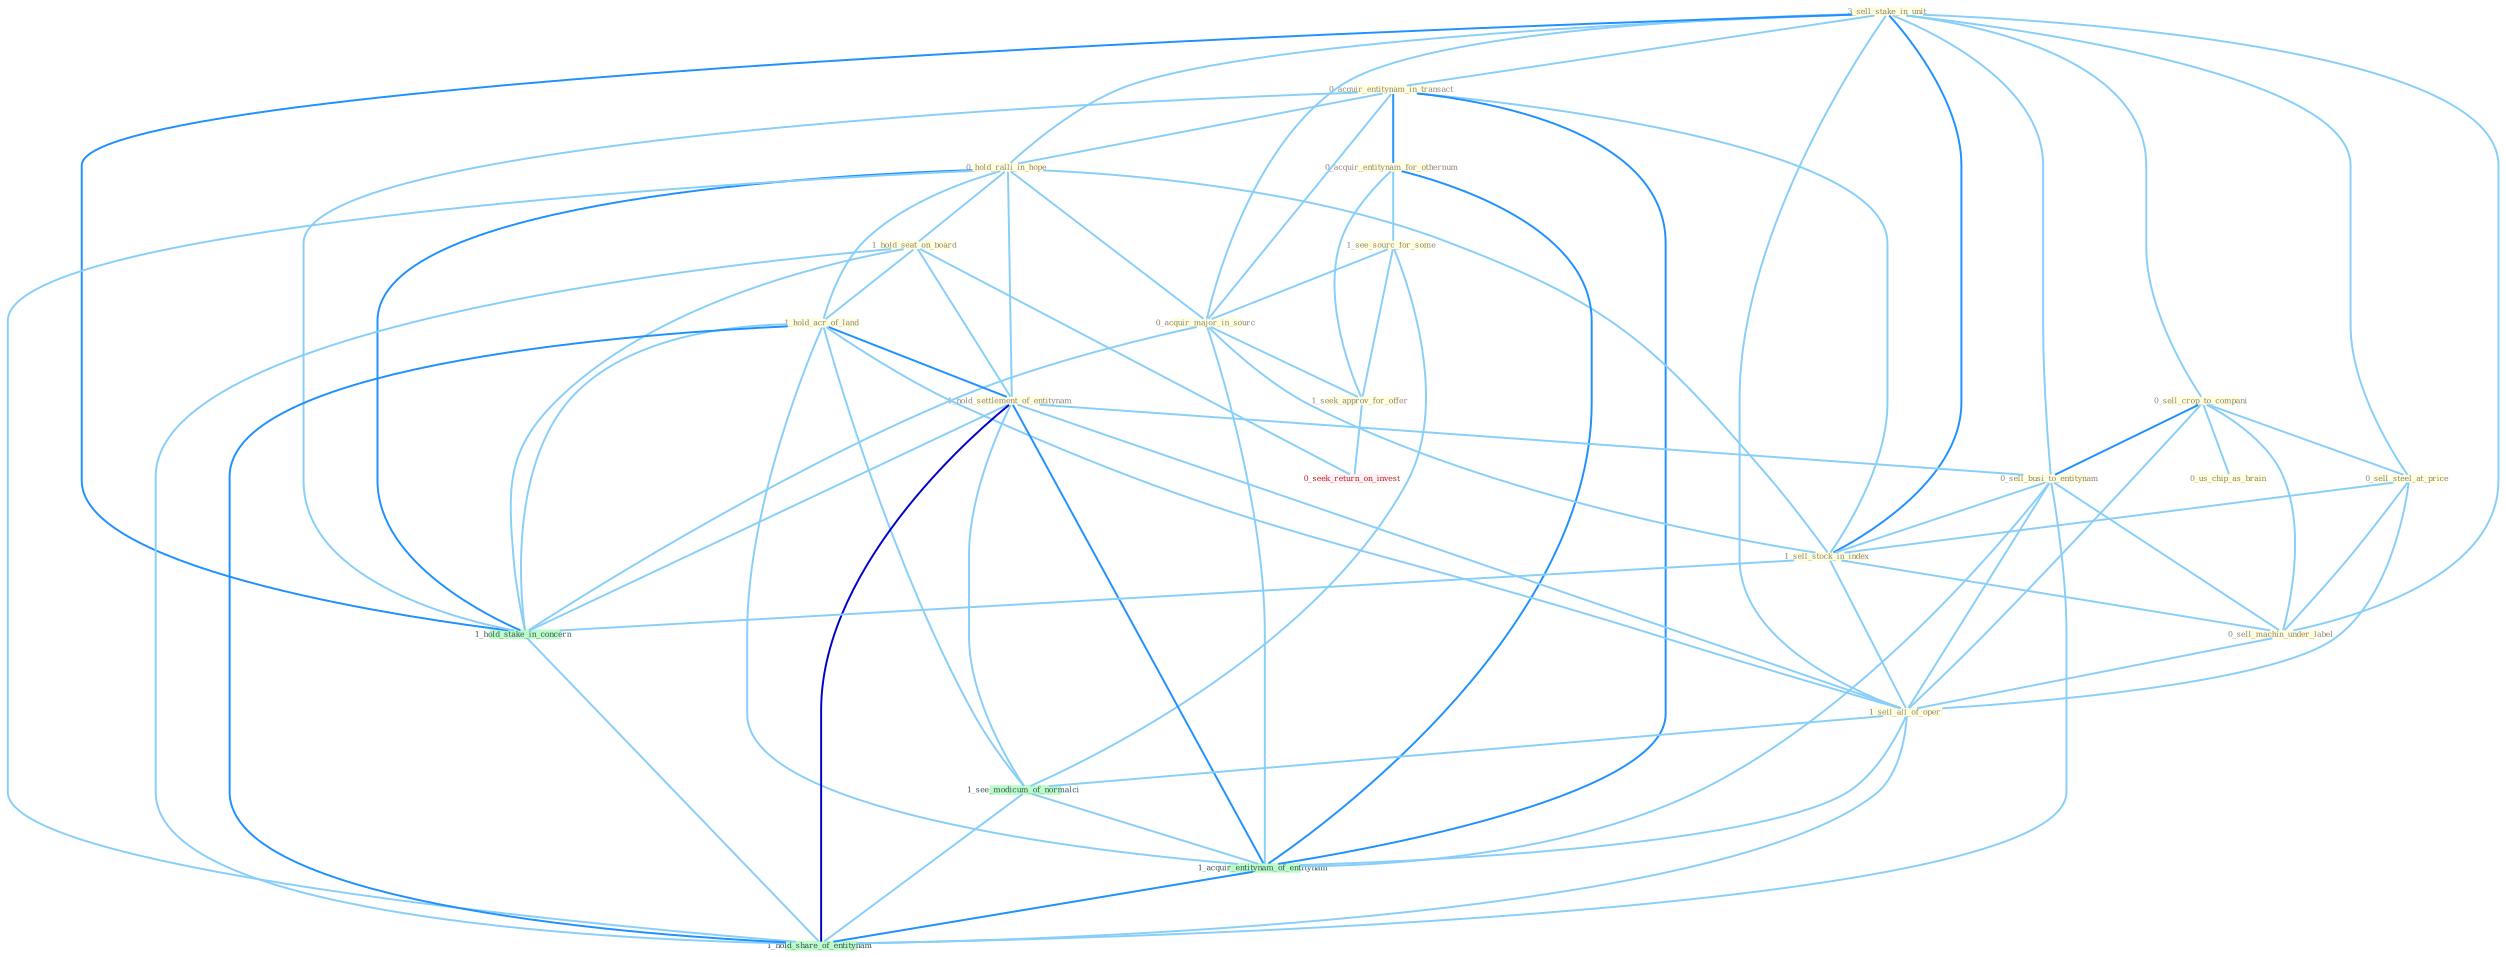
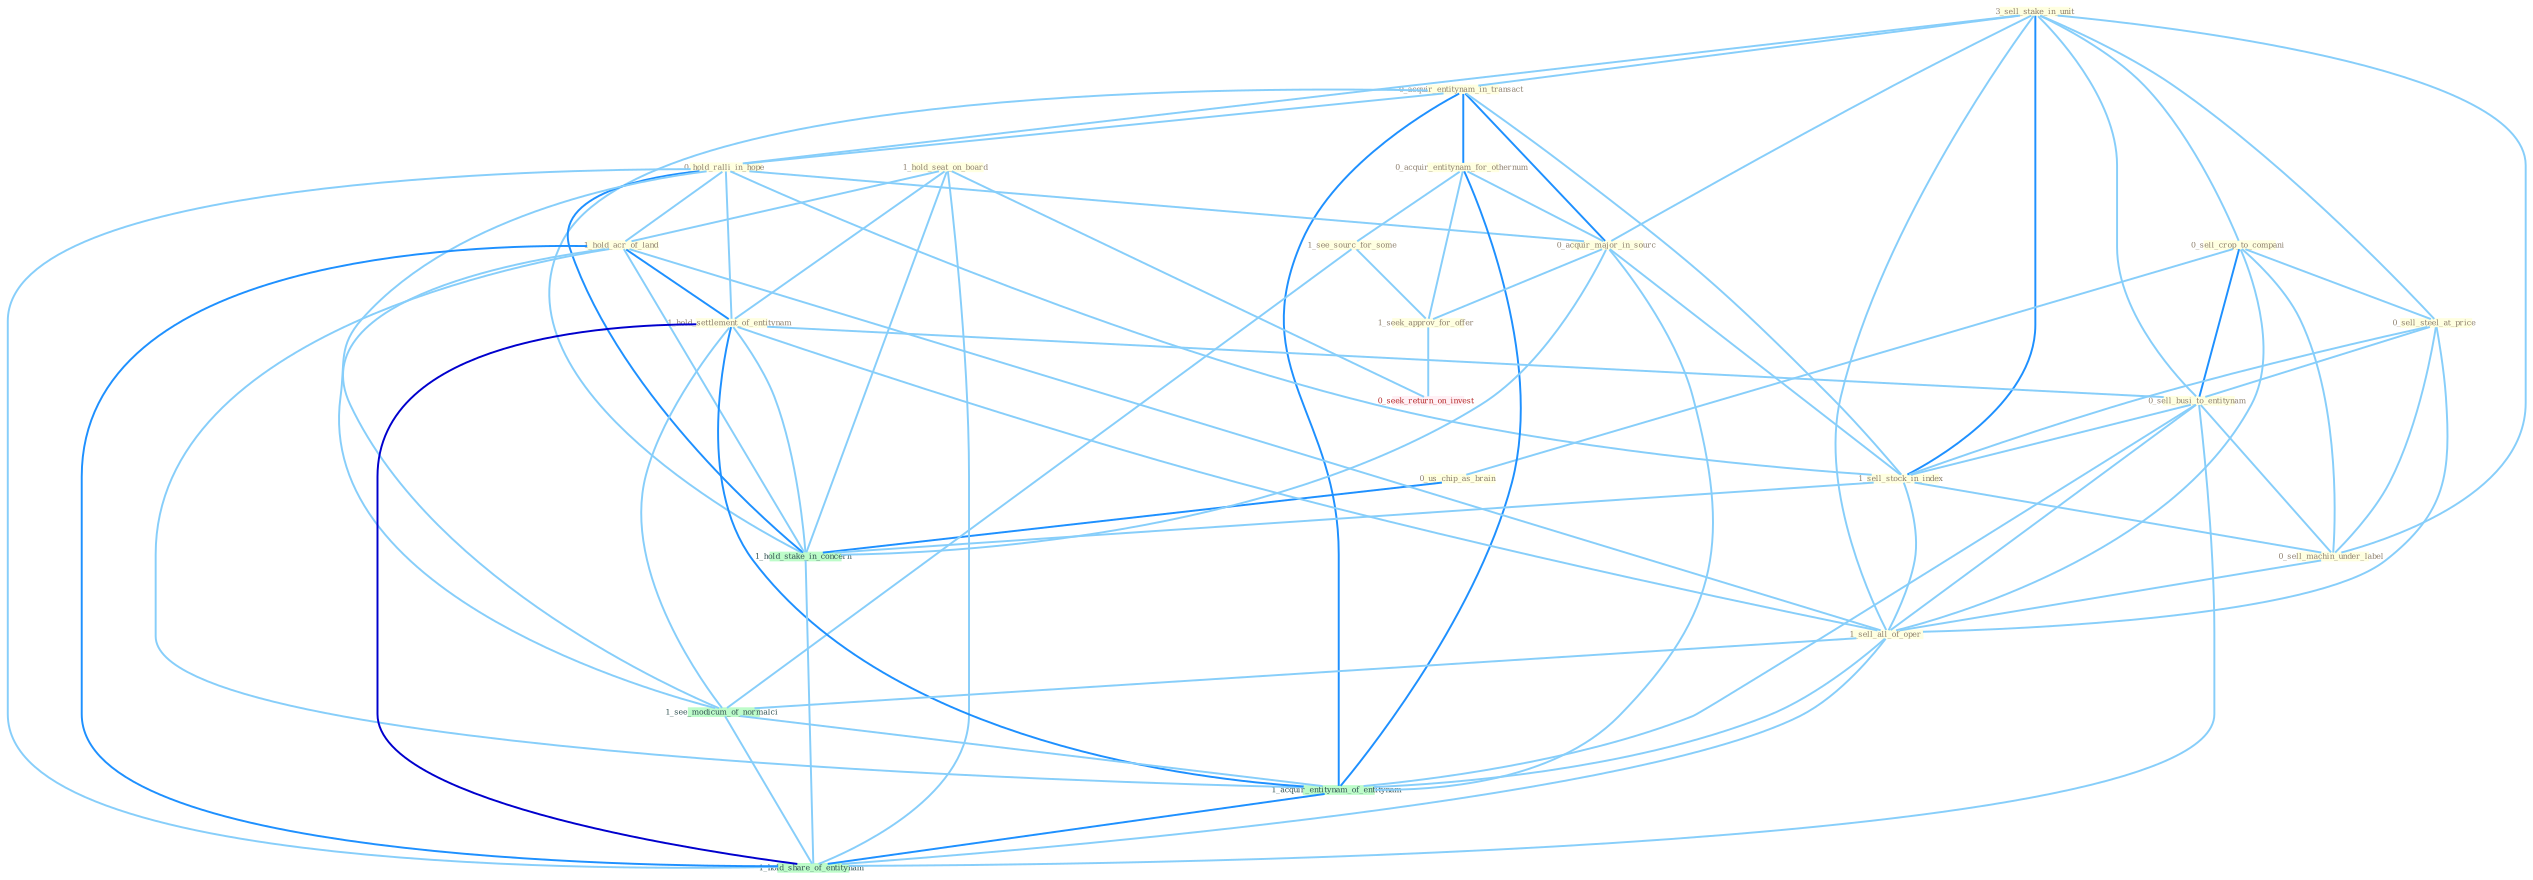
(570, 80) -> (1070, 525)
(962, 207) -> (343, 427)
(1295, 212) -> (1535, 167)
(1300, 284) -> (1535, 206)
none -> (2278, 374)
